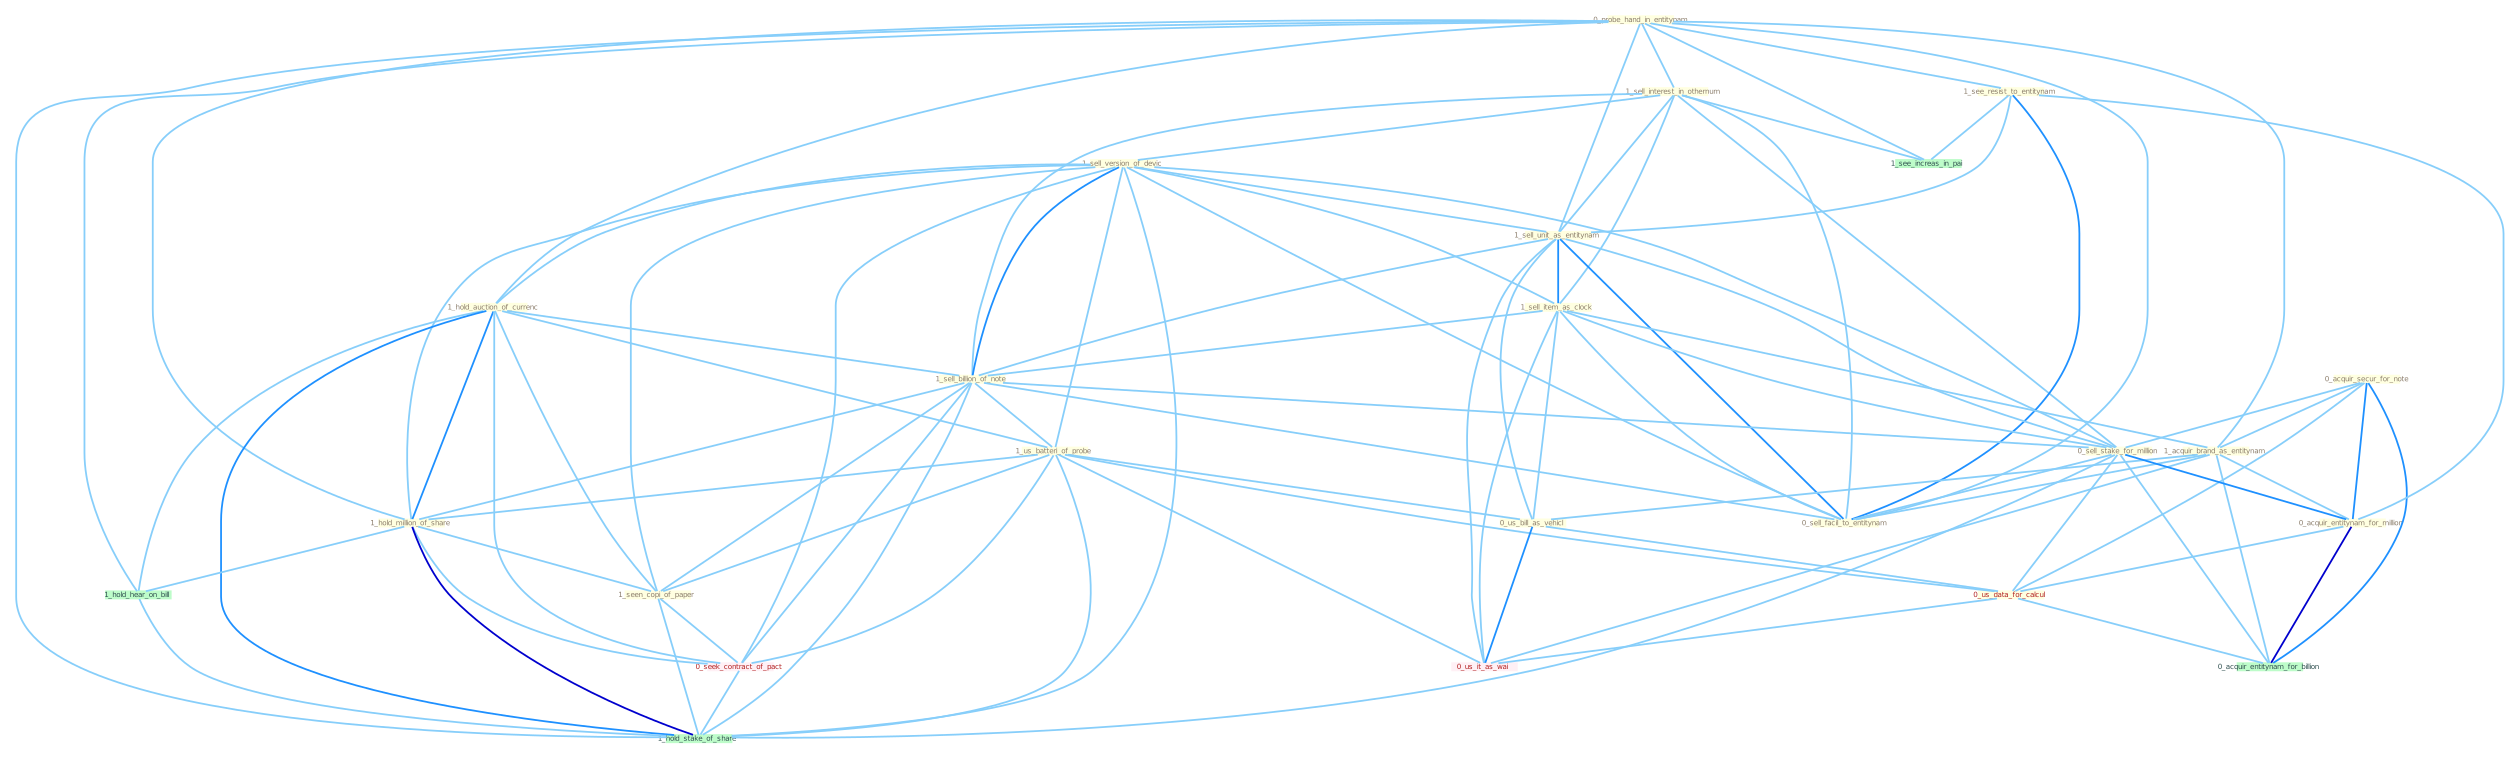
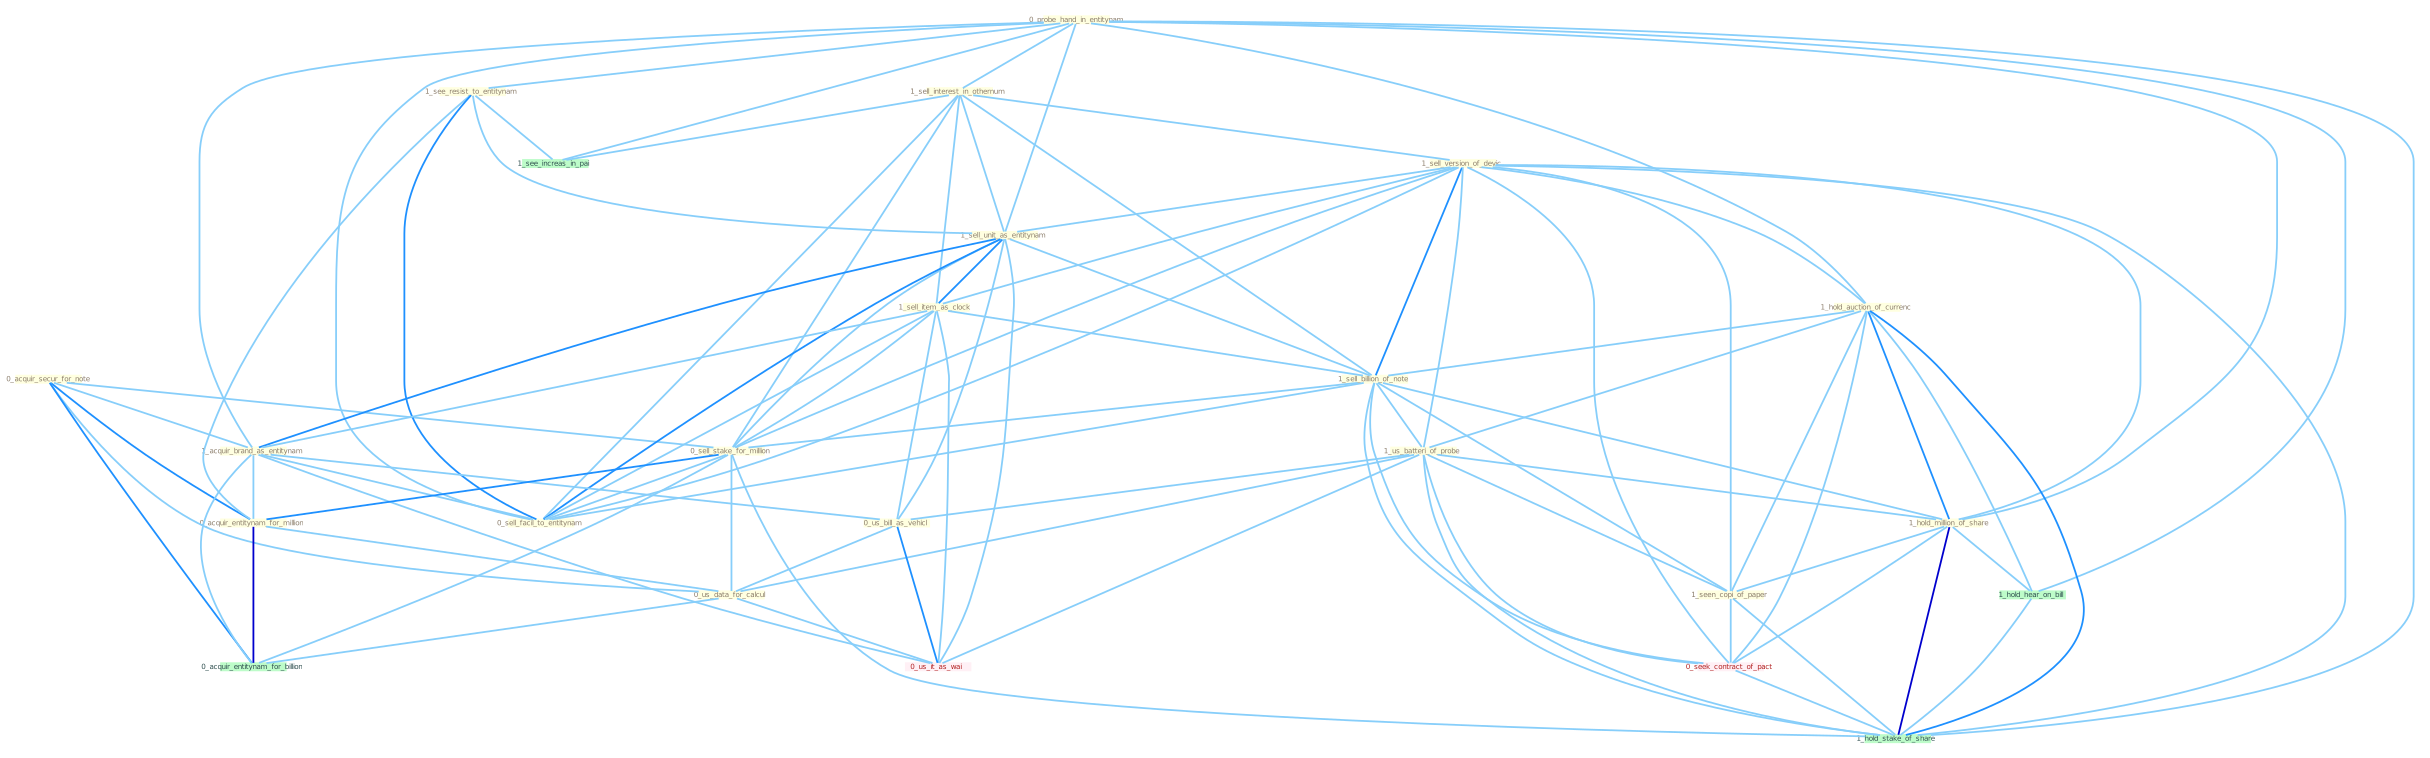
none -> (624, 331)
(2011, 595) -> (731, 595)
